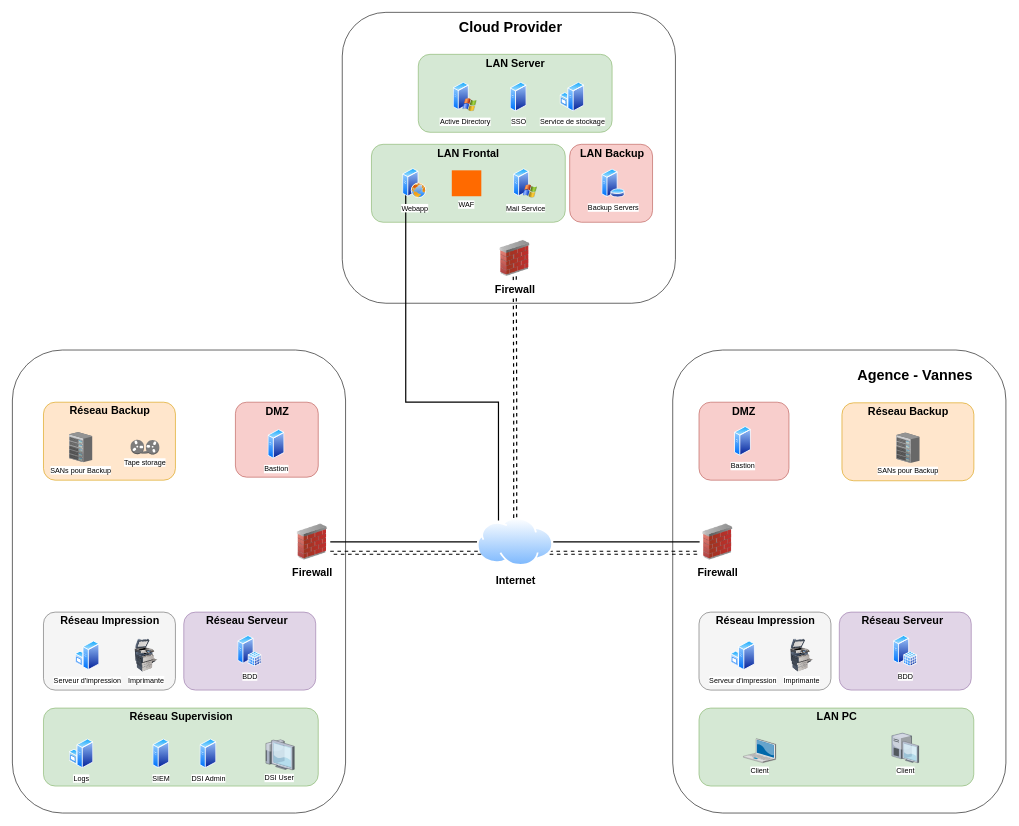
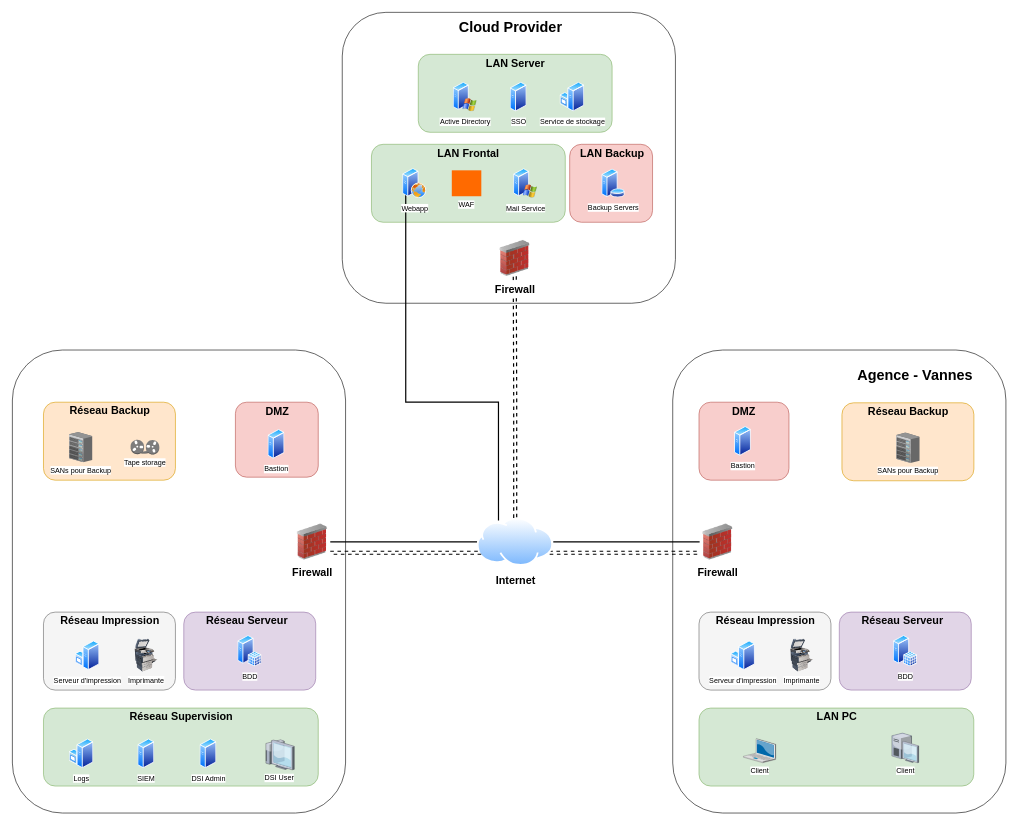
(161, 754) -> (146, 754)
